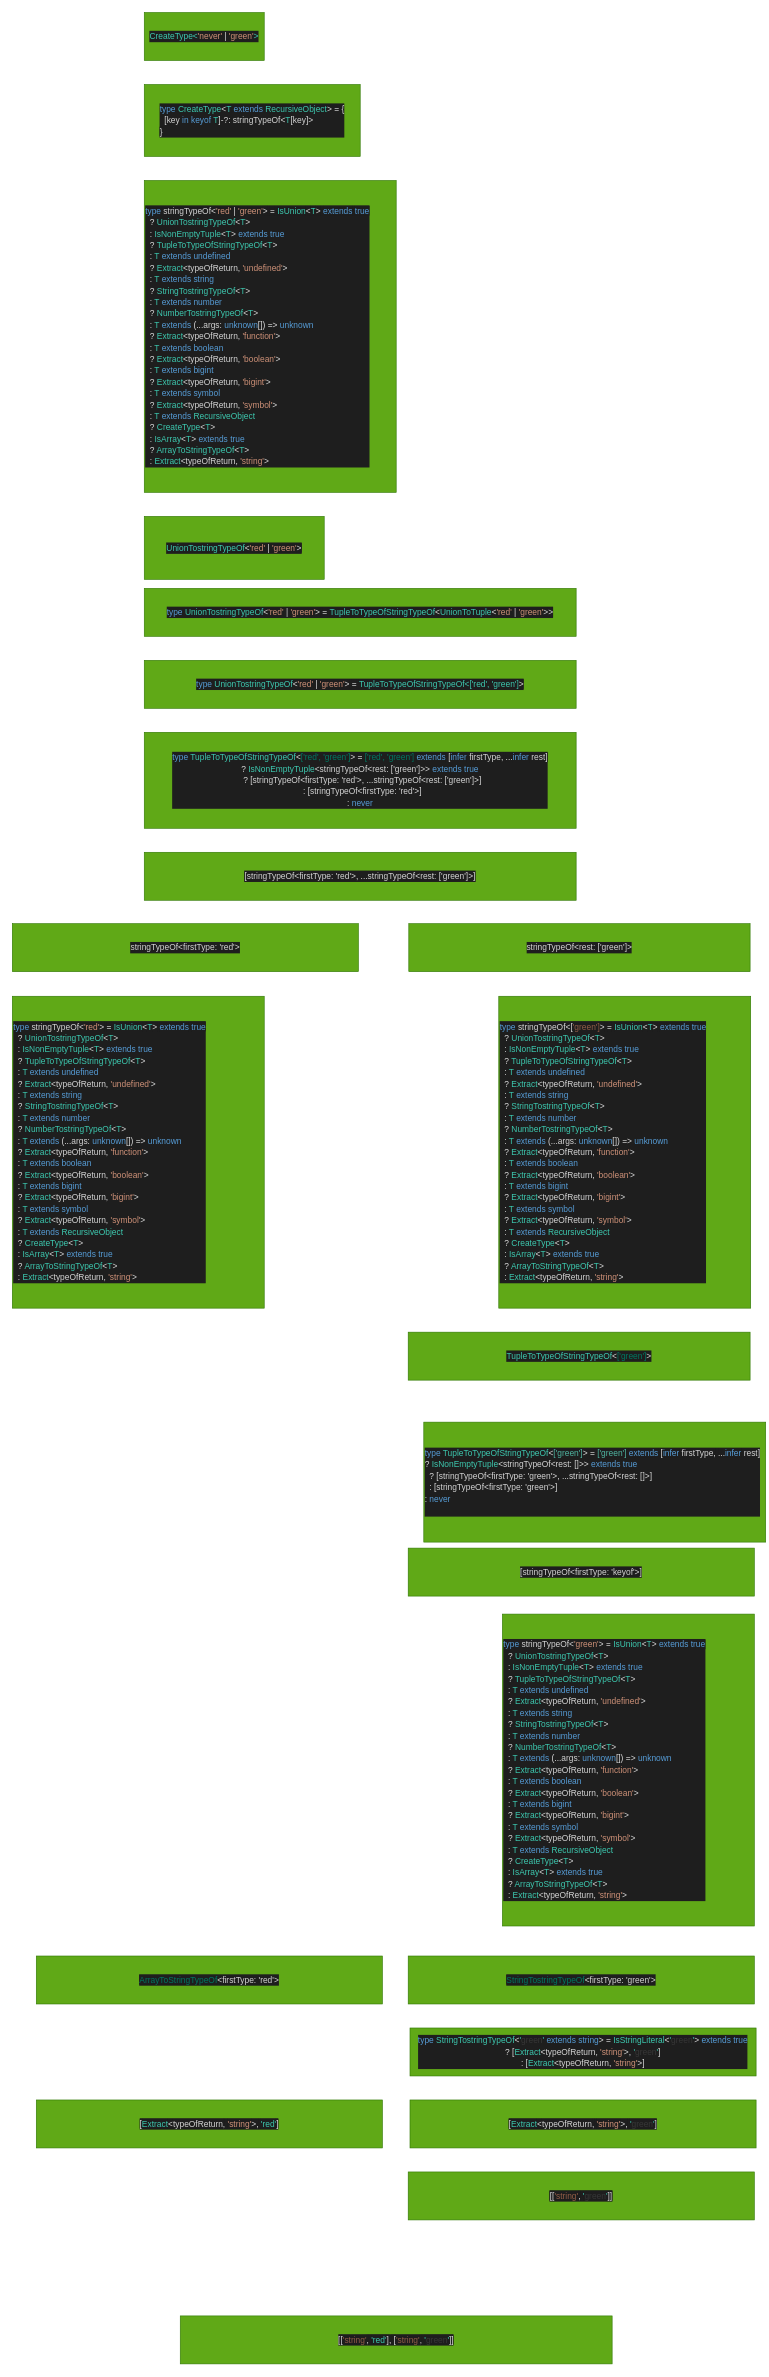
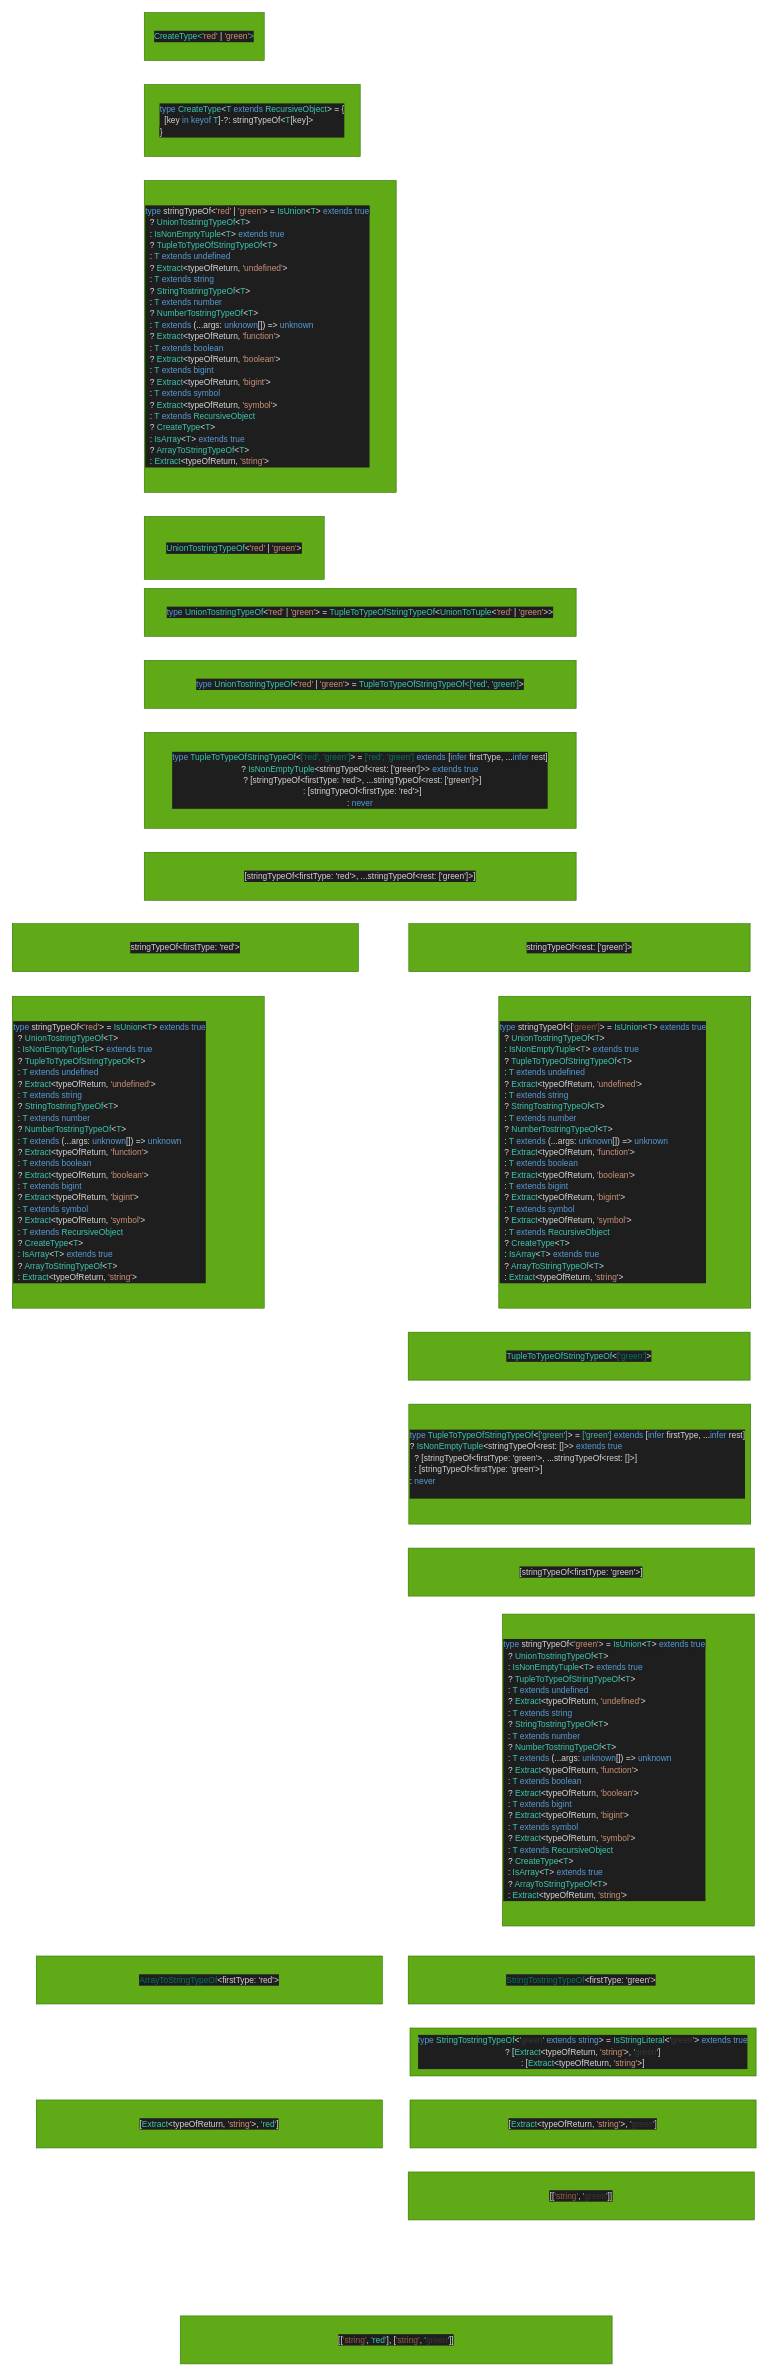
(204, 36) -> (204, 36)
(595, 1482) -> (580, 1464)
(581, 1572) -> (581, 1572)
